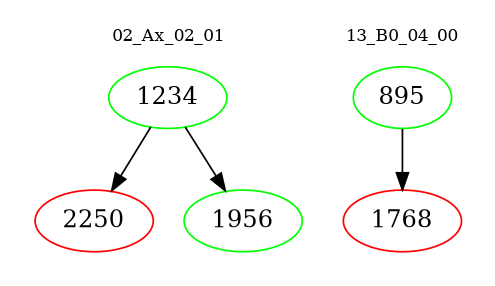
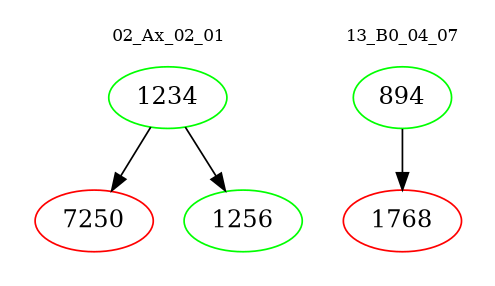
(402, 37) -> (402, 37)
(402, 98) -> (402, 98)
(94, 221) -> (94, 221)
(243, 221) -> (243, 221)
